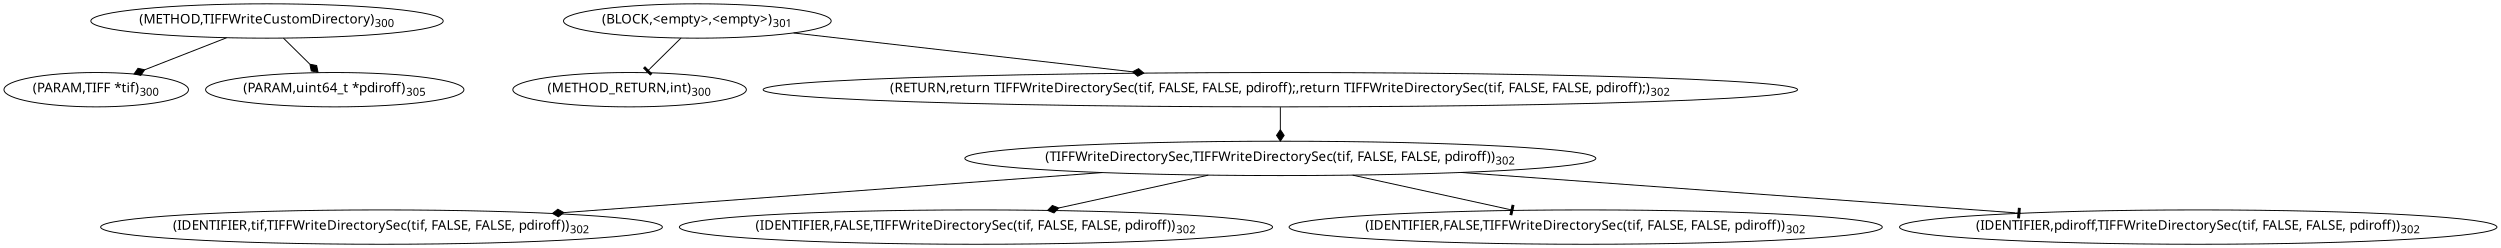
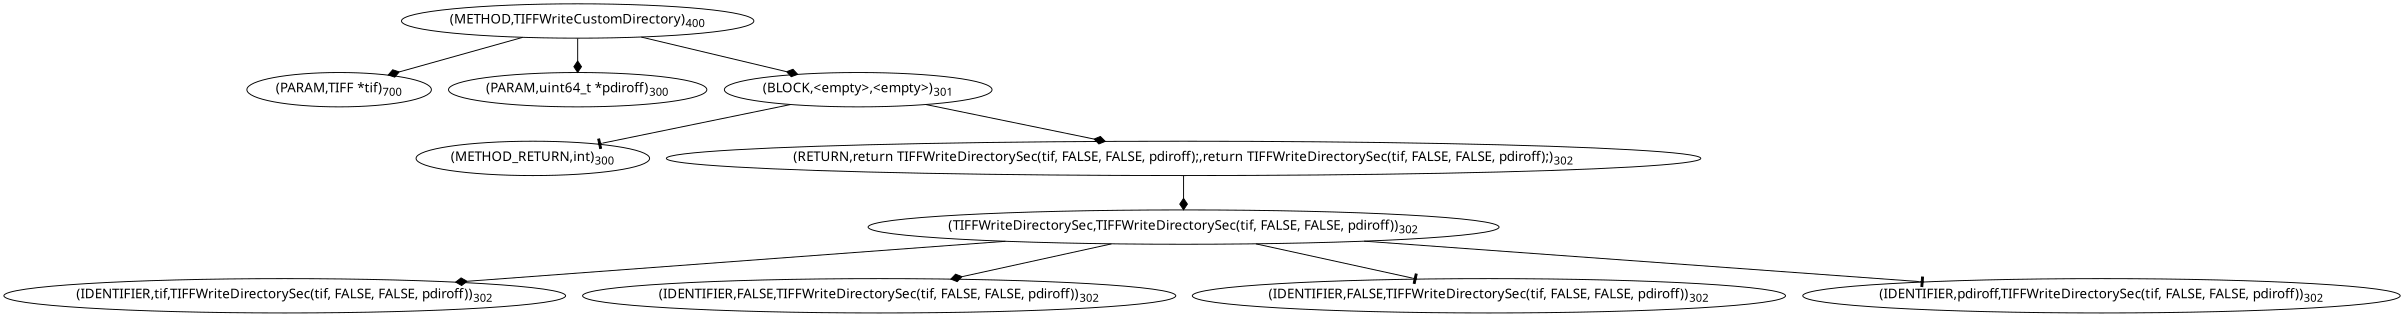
(385, 20) -> (696, 20)
none -> (714, 54)
(150, 88) -> (393, 88)
(416, 88) -> (659, 88)
